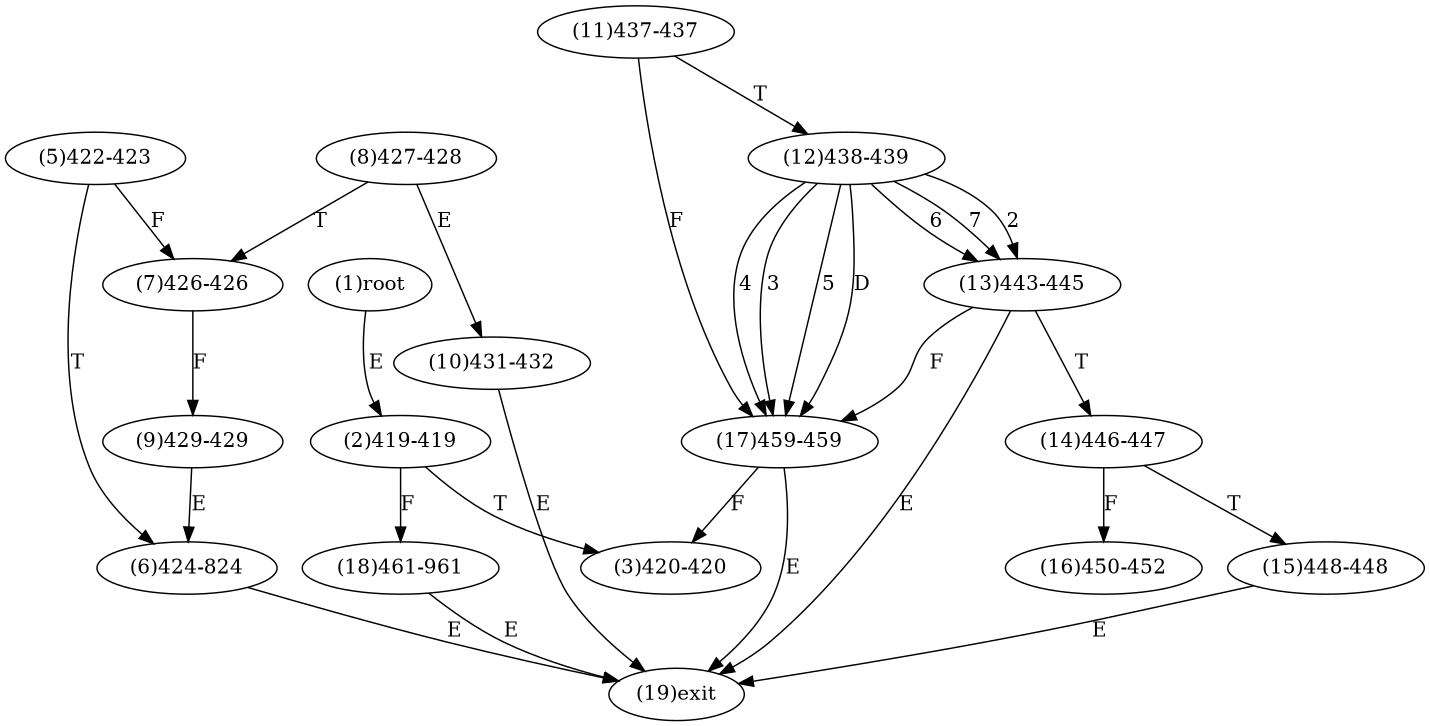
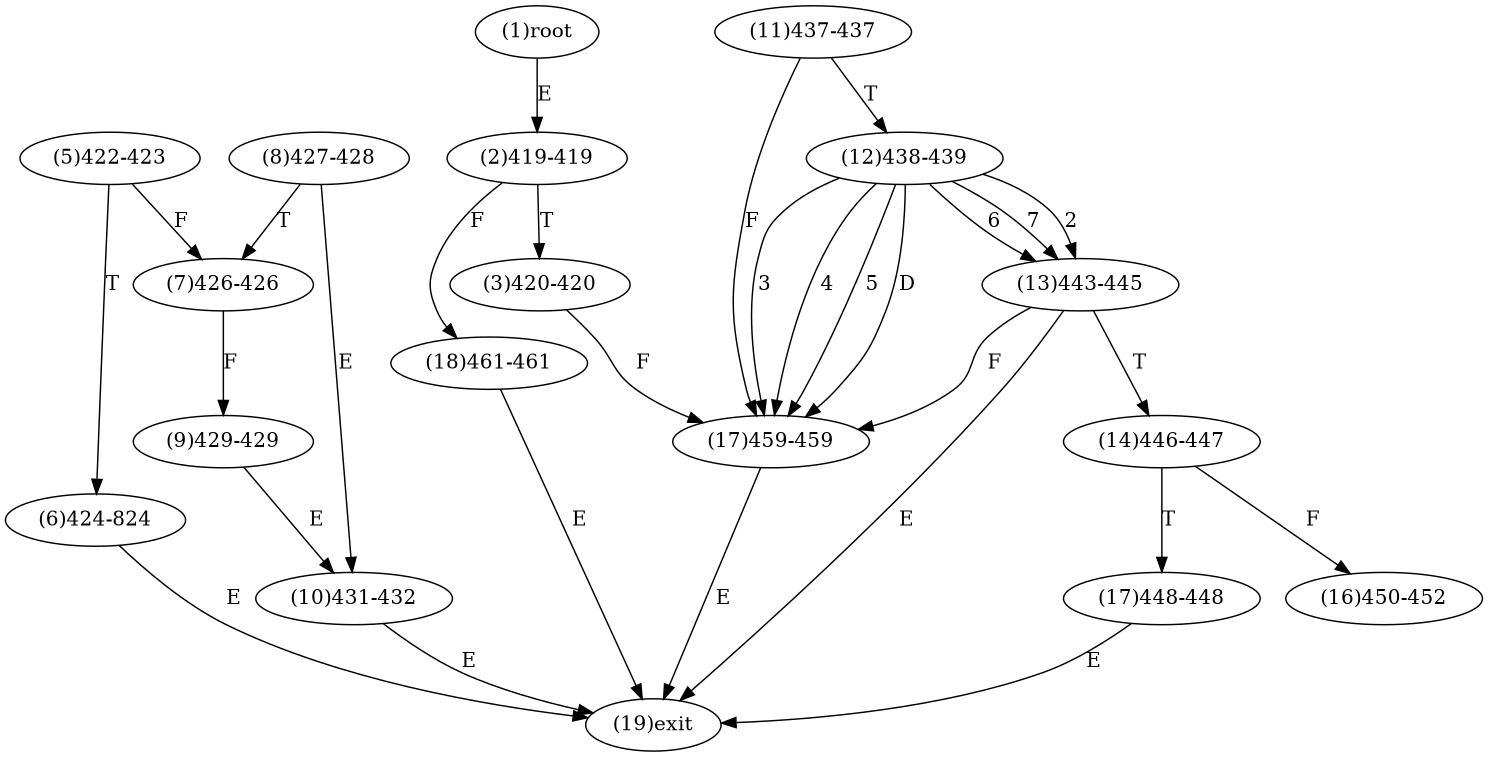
(190, 498) -> (284, 514)
(730, 499) -> (619, 373)
(401, 568) -> (489, 363)
(1326, 568) -> (1162, 599)
